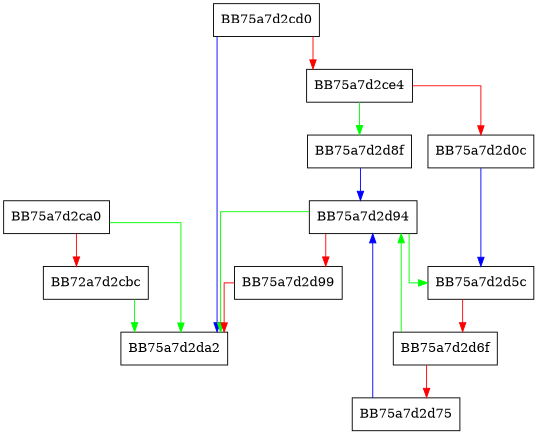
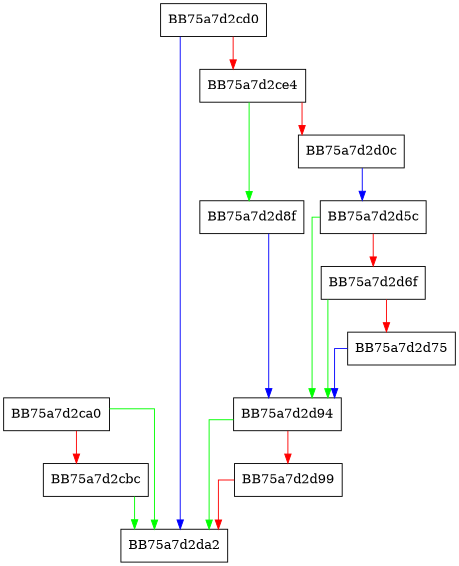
(409, 263) -> (312, 299)
(96, 283) -> (96, 480)
